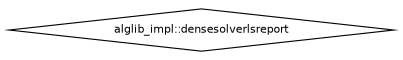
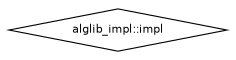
(201, 30) -> (118, 30)
